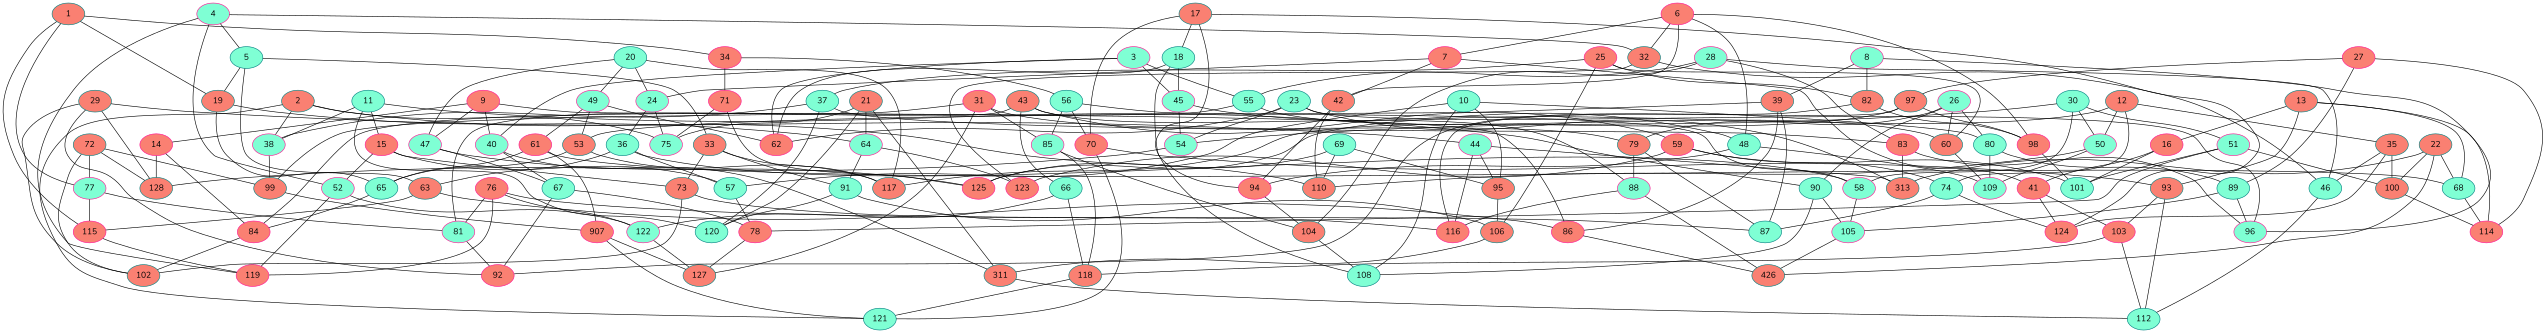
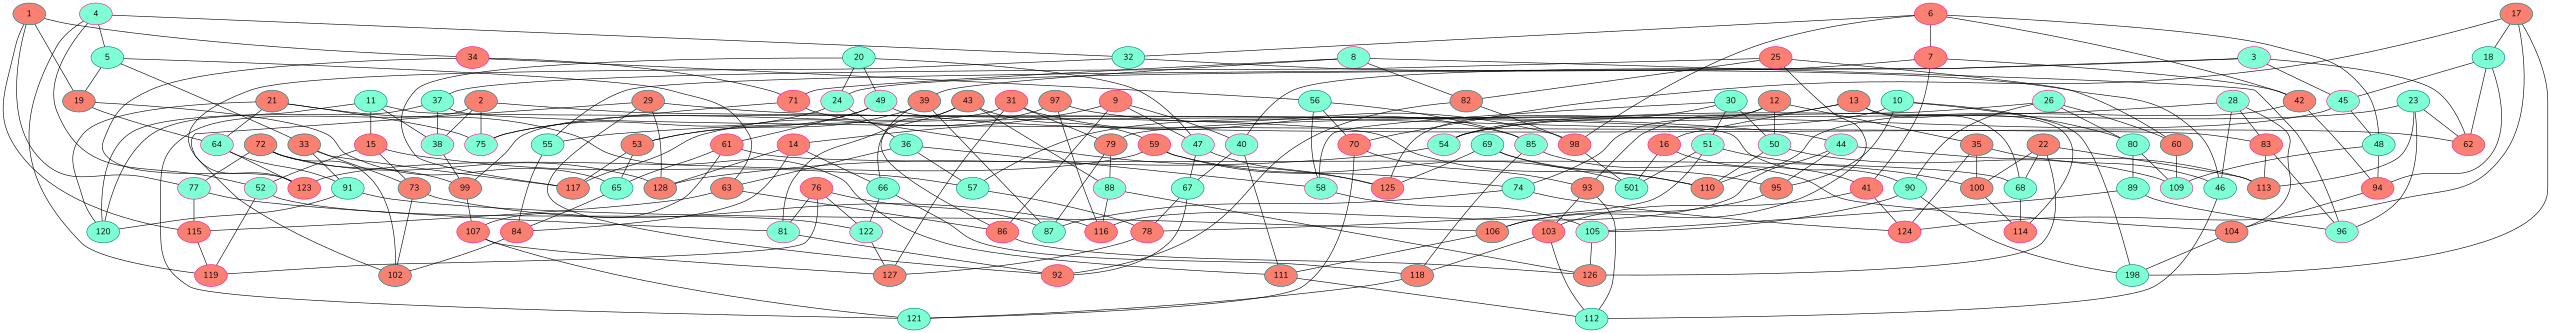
(1644, 58) -> (1128, 58)
(2359, 58) -> none
none -> (1071, 73)
none -> (179, 81)
(1598, 122) -> none
none -> (838, 167)
(1903, 188) -> (2264, 188)
(2077, 188) -> (1632, 188)
(597, 232) -> (473, 232)
(1000, 276) -> (1281, 276)
(1364, 276) -> (2132, 276)
(1768, 276) -> (1590, 276)
